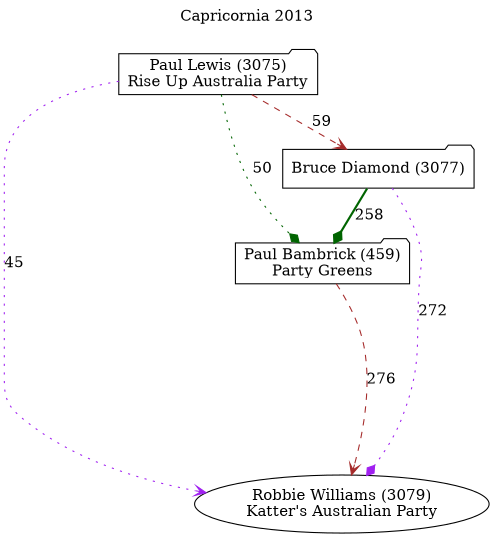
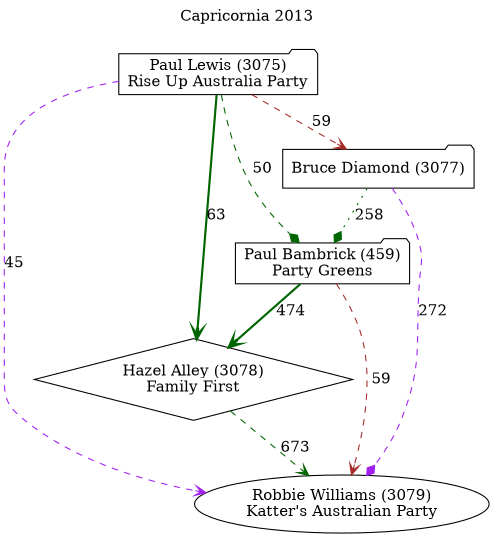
(244, 170) -> (244, 170)
(354, 210) -> (354, 210)
(4, 313) -> (4, 313)
(418, 328) -> (418, 328)
none -> (194, 379)
(382, 379) -> (382, 379)
